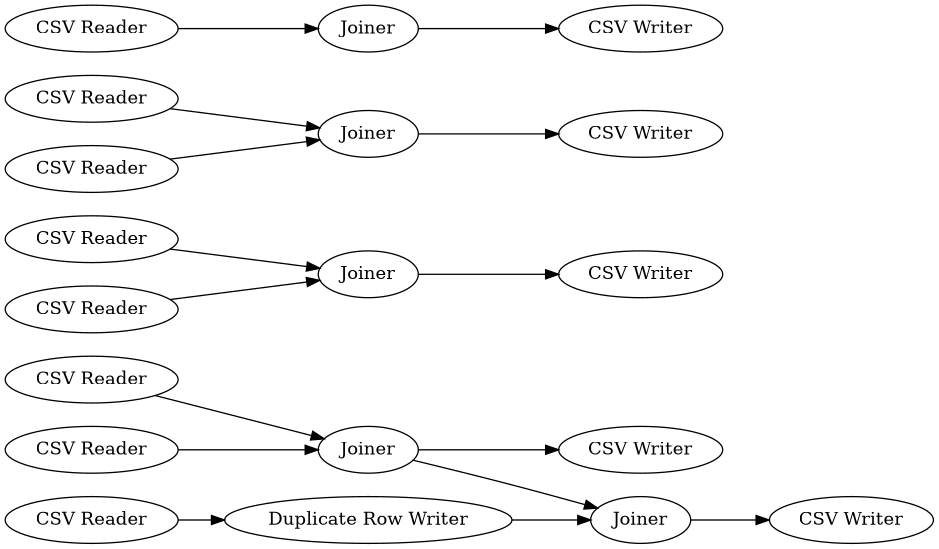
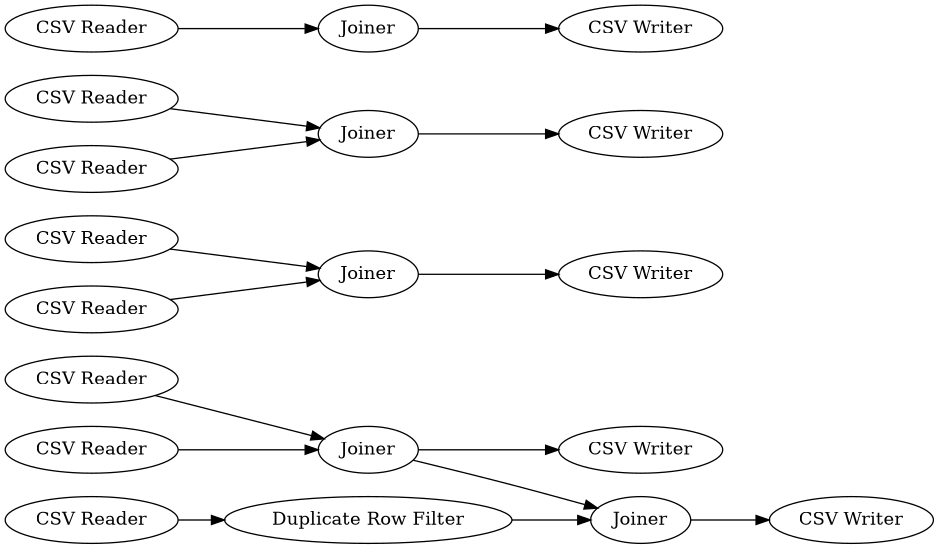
(368, 520) -> (368, 520)
